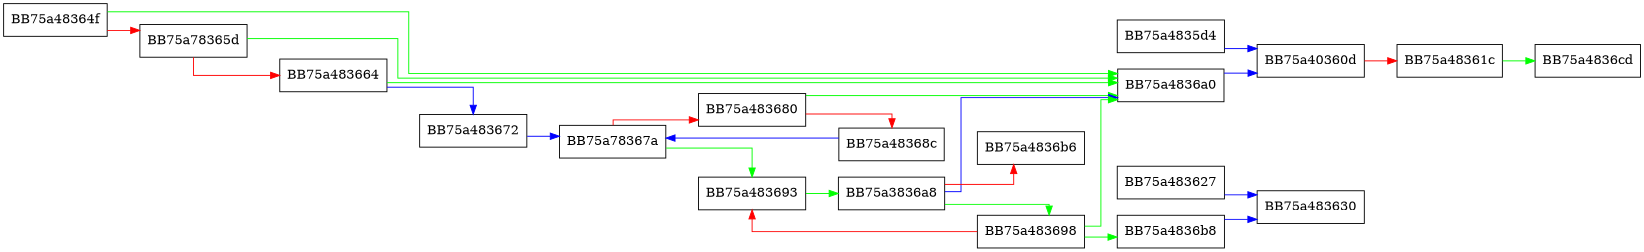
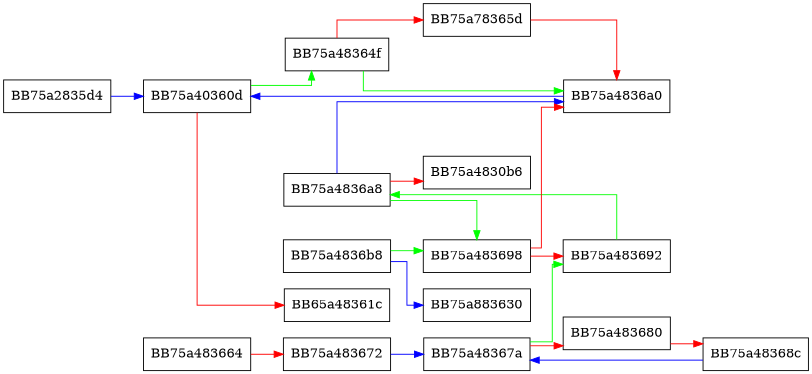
(1171, 36) -> (57, 96)
(1450, 61) -> (337, 305)
(1588, 61) -> none
(223, 75) -> none
(658, 78) -> (599, 20)
(748, 83) -> none
none -> (284, 85)
(439, 87) -> (262, 354)
(950, 96) -> none
(613, 142) -> (477, 354)
(1031, 148) -> (477, 173)
(1101, 167) -> (541, 176)
(1171, 183) -> none
(752, 193) -> (617, 256)
(892, 193) -> (337, 190)
(1311, 207) -> (477, 305)
(1096, 237) -> (402, 251)
